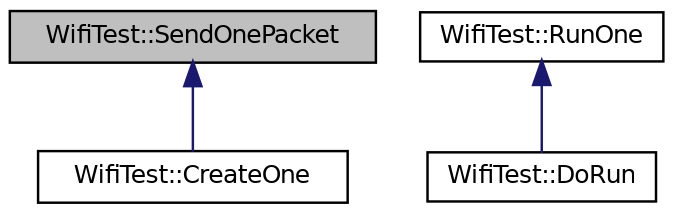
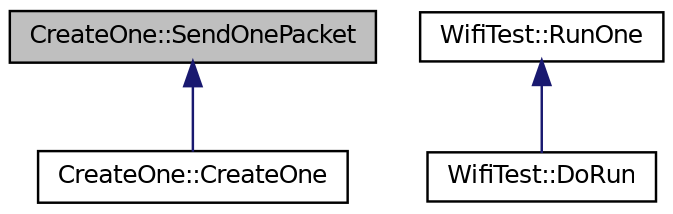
(193, 37) -> (193, 37)
(193, 177) -> (193, 177)
